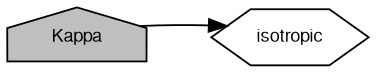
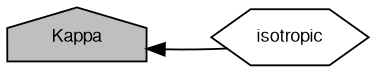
(174, 25) -> (196, 49)
